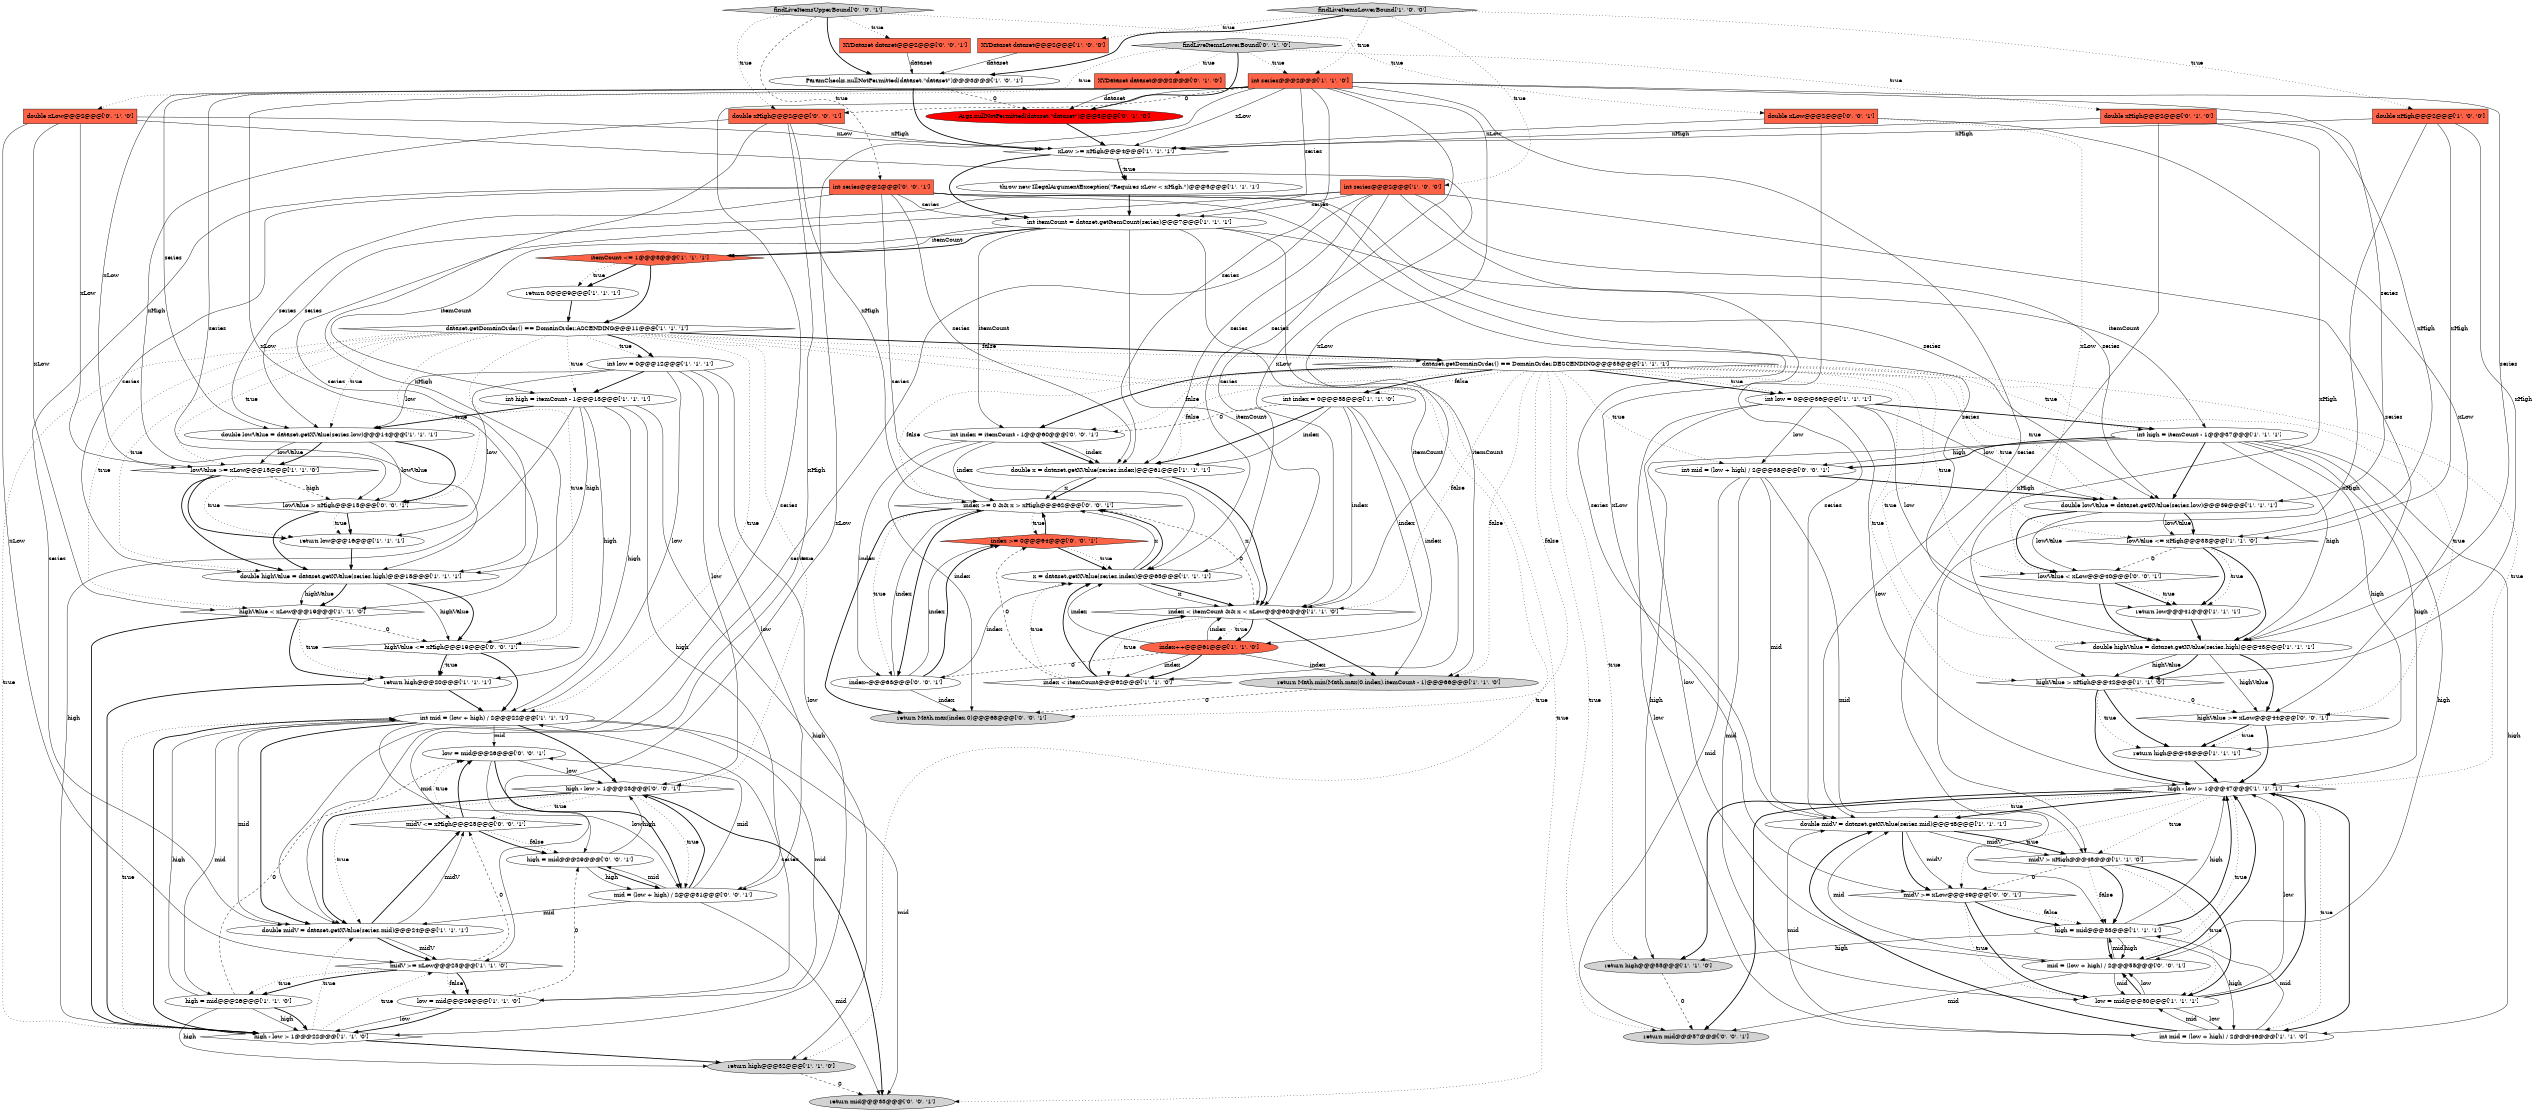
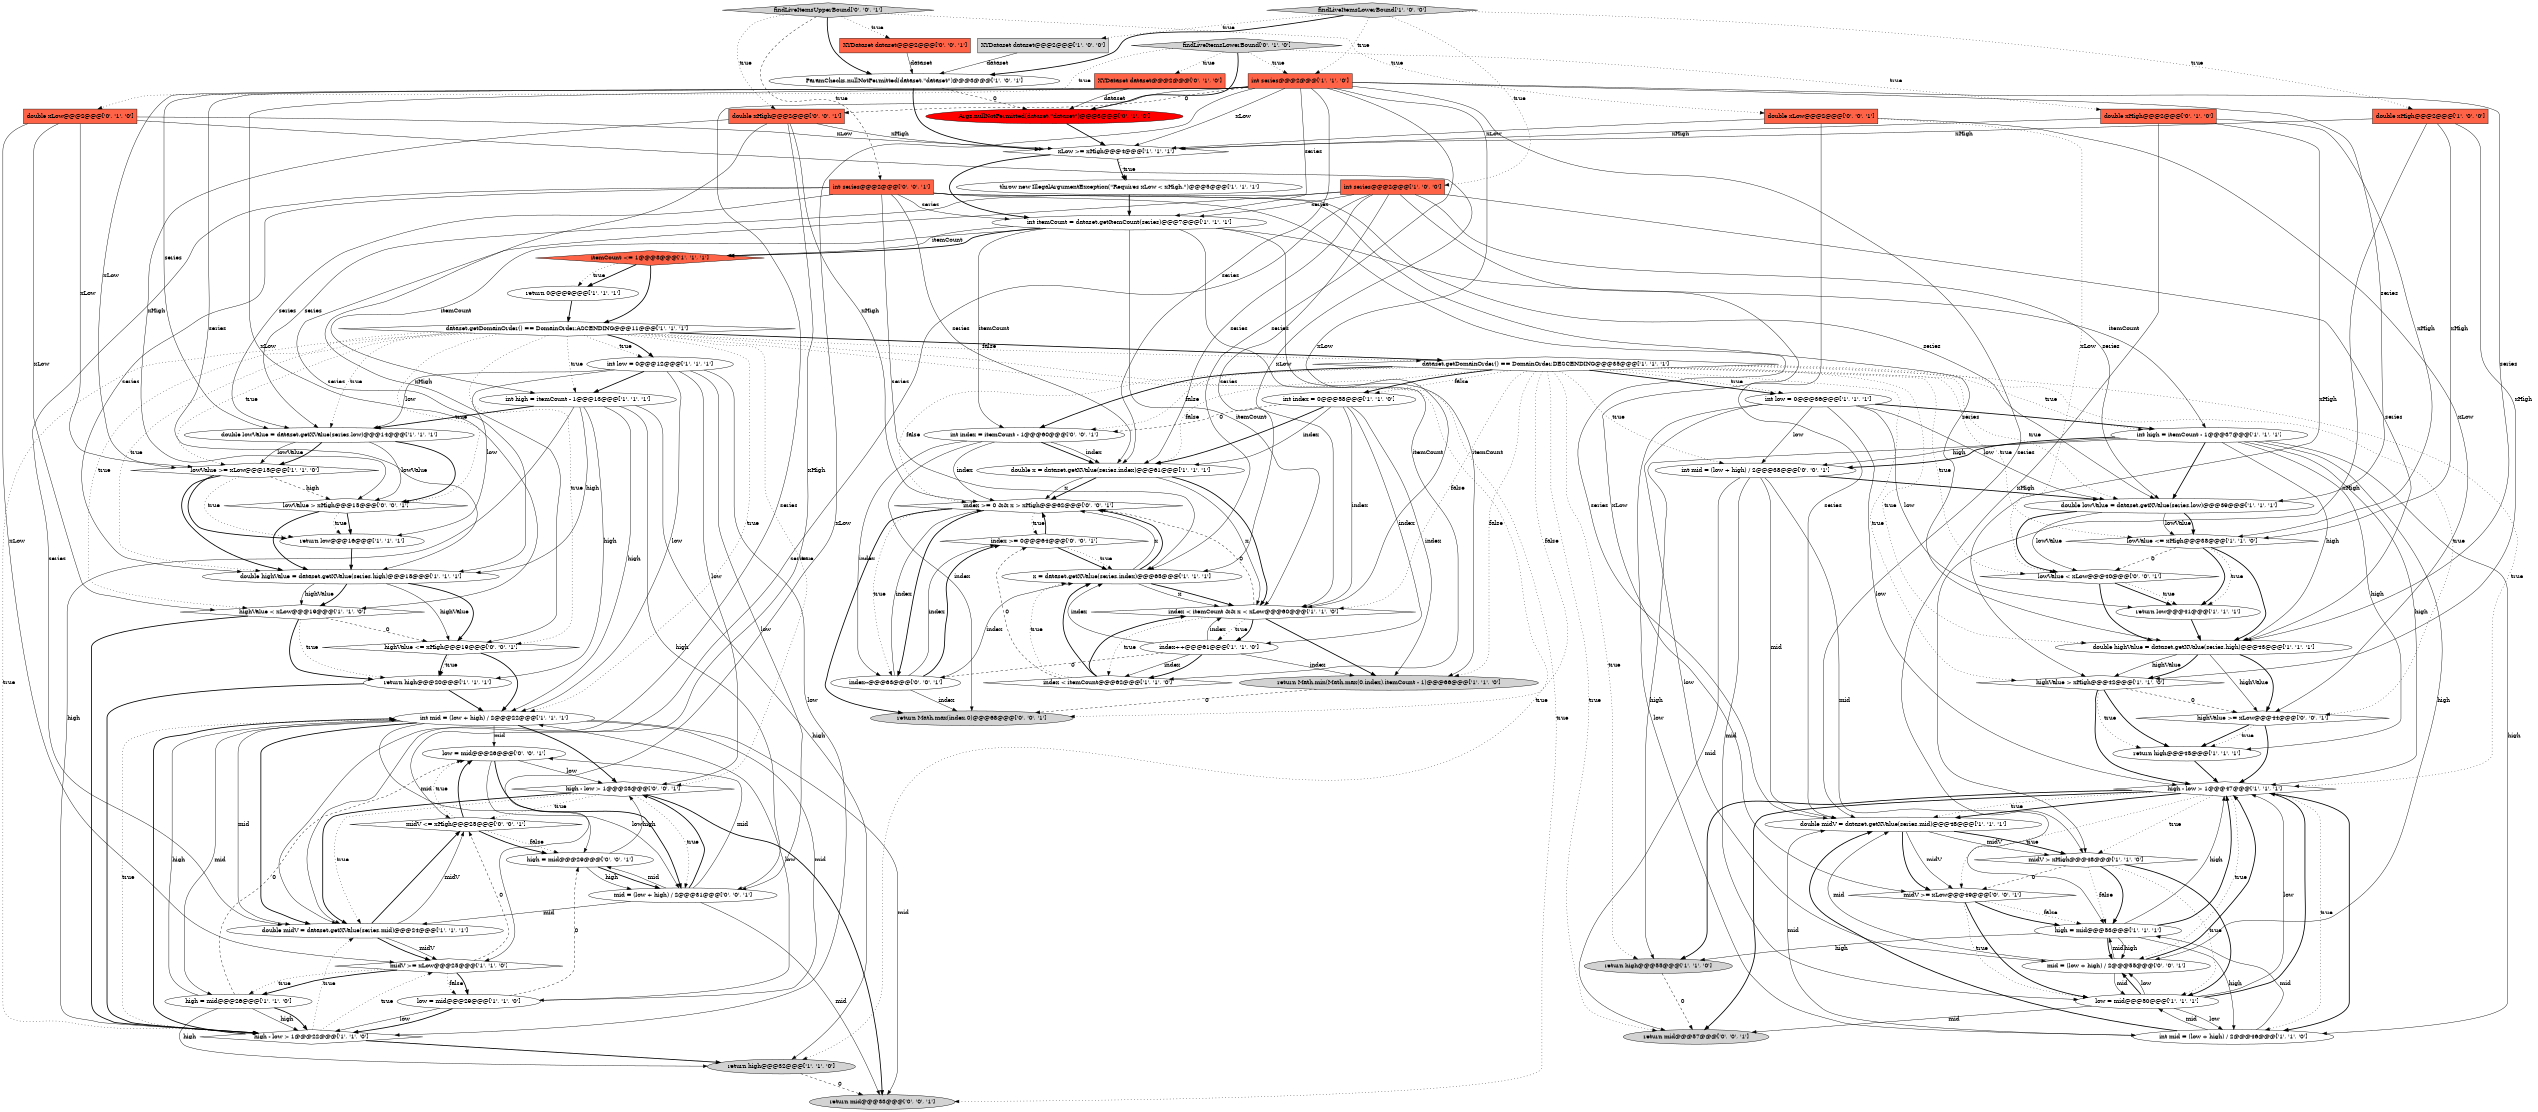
(1043, 46) -> (1043, 46)
(1044, 541) -> (1044, 541)
(1209, 647) -> (1209, 647)
(790, 860) -> (790, 860)
(1907, 1001) -> (1924, 1019)
